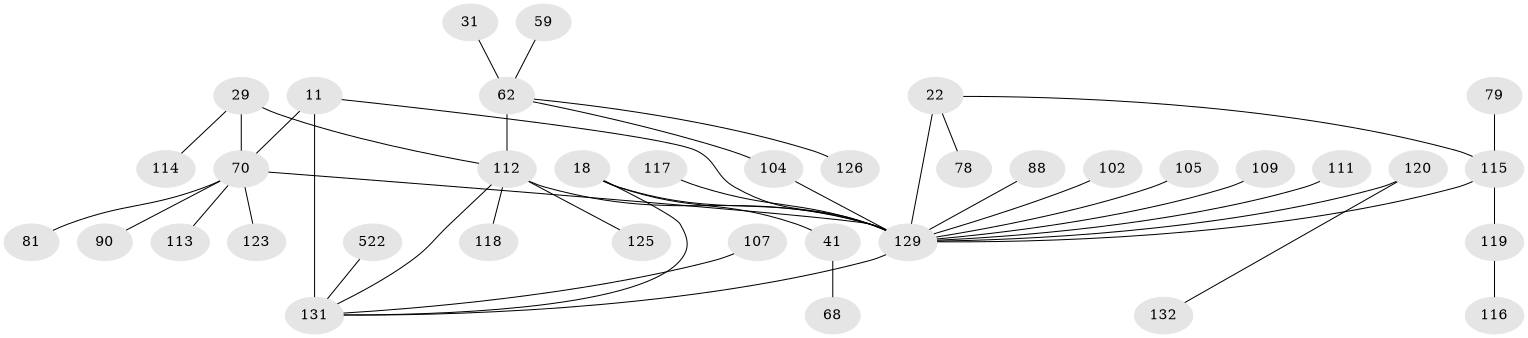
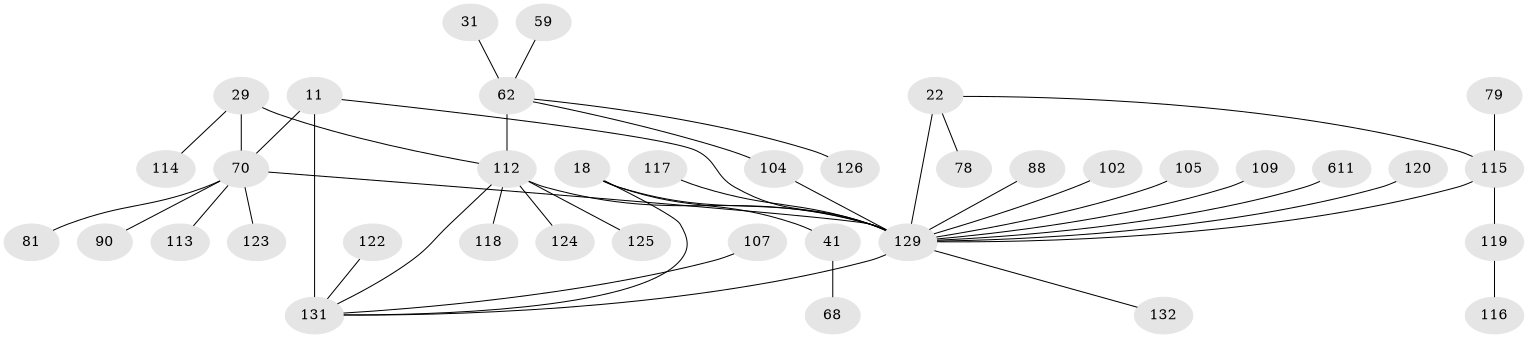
(1342, 169) -> (1342, 169)
(373, 242) -> (373, 242)
none -> (565, 242)
(1291, 242) -> (1036, 279)
